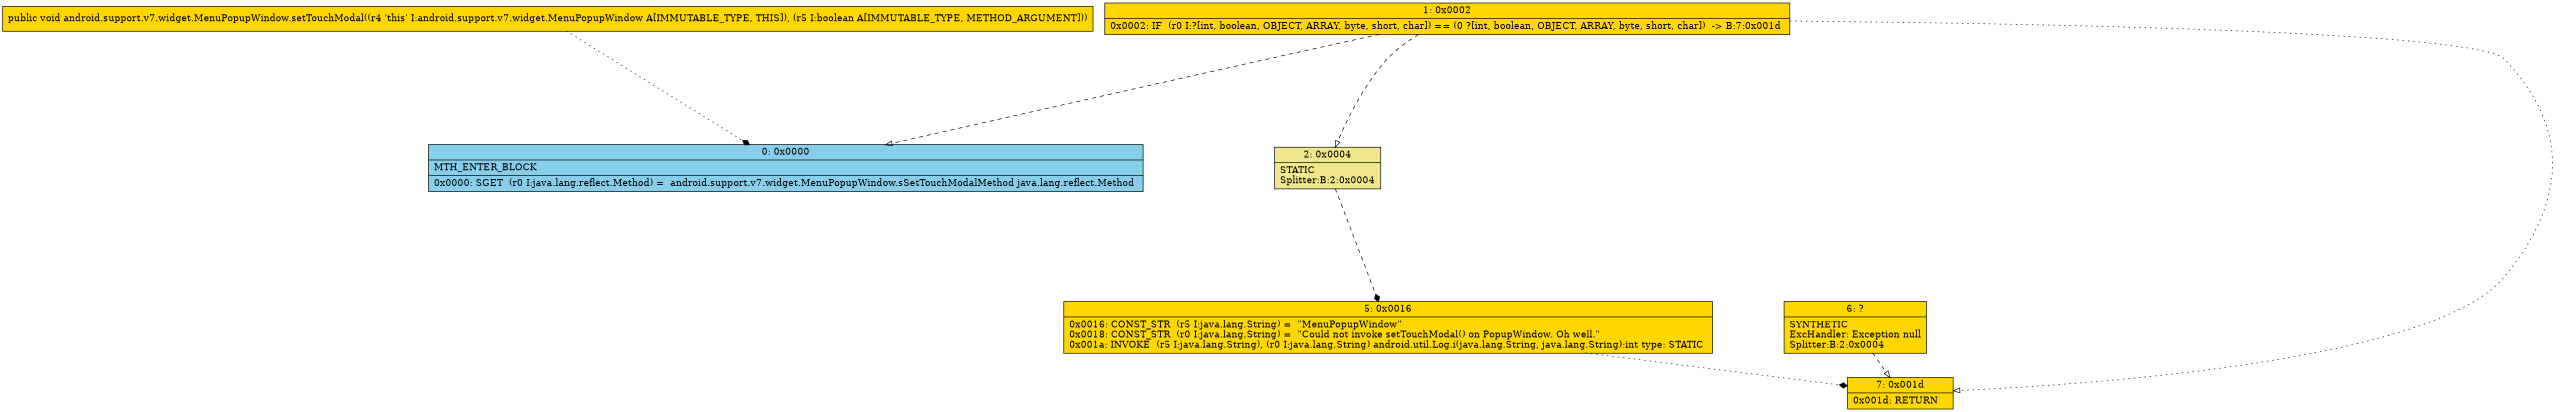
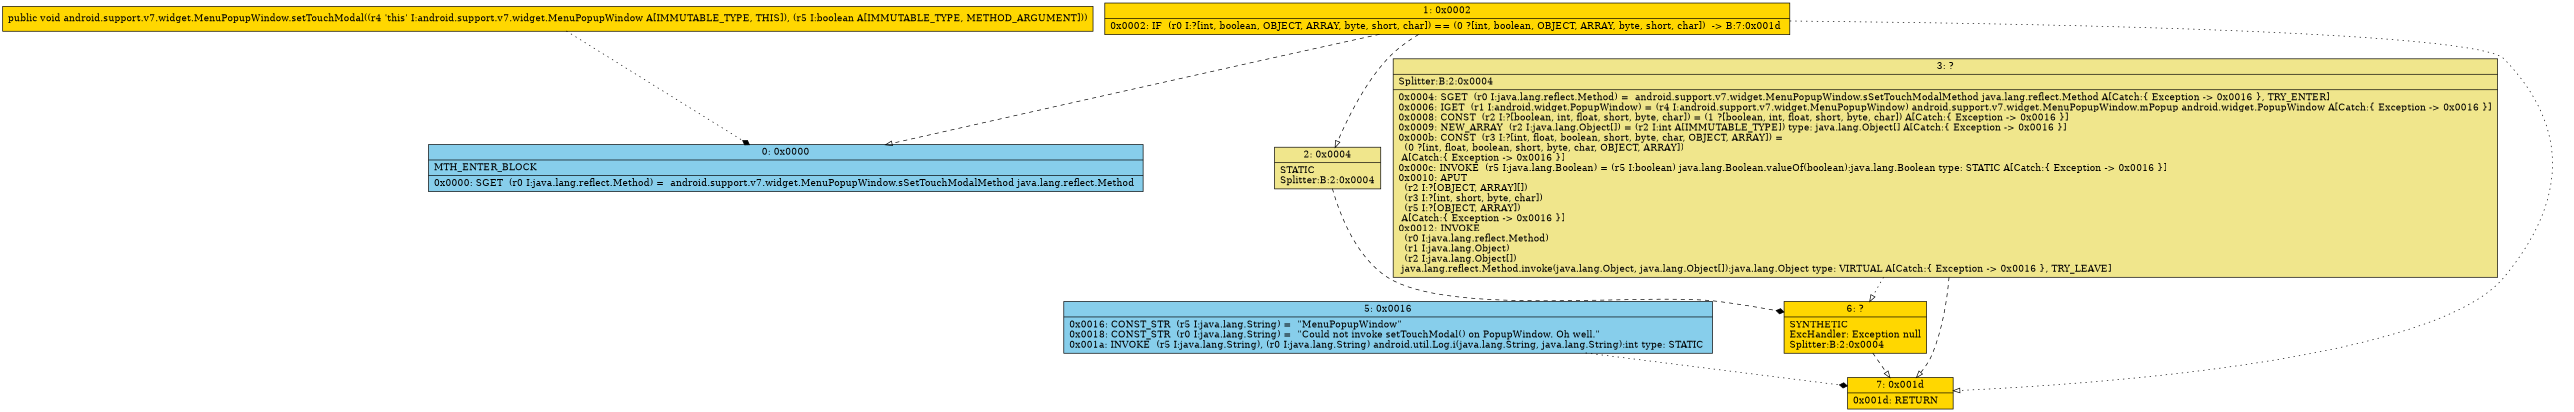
none -> (1945, 168)
(1355, 241) -> (1527, 300)
(1388, 327) -> (1388, 327)
